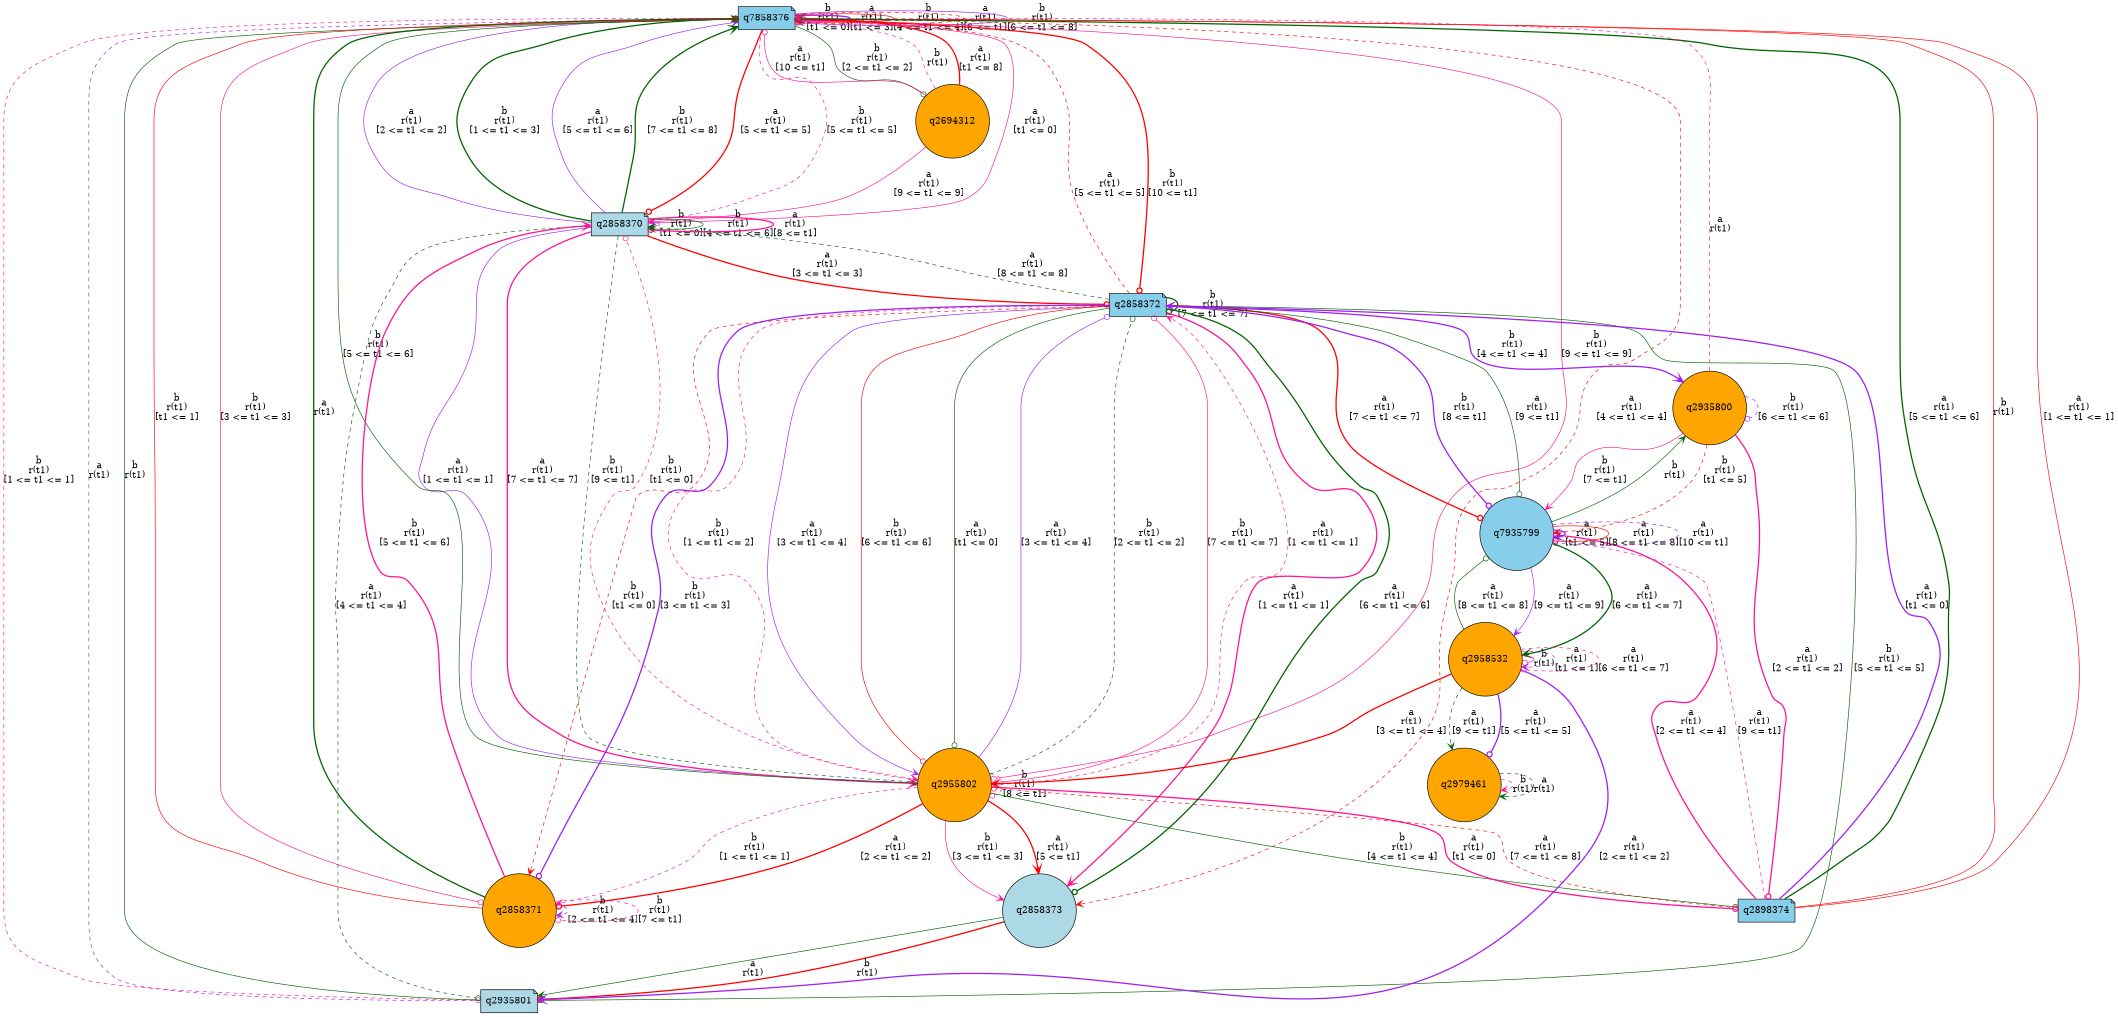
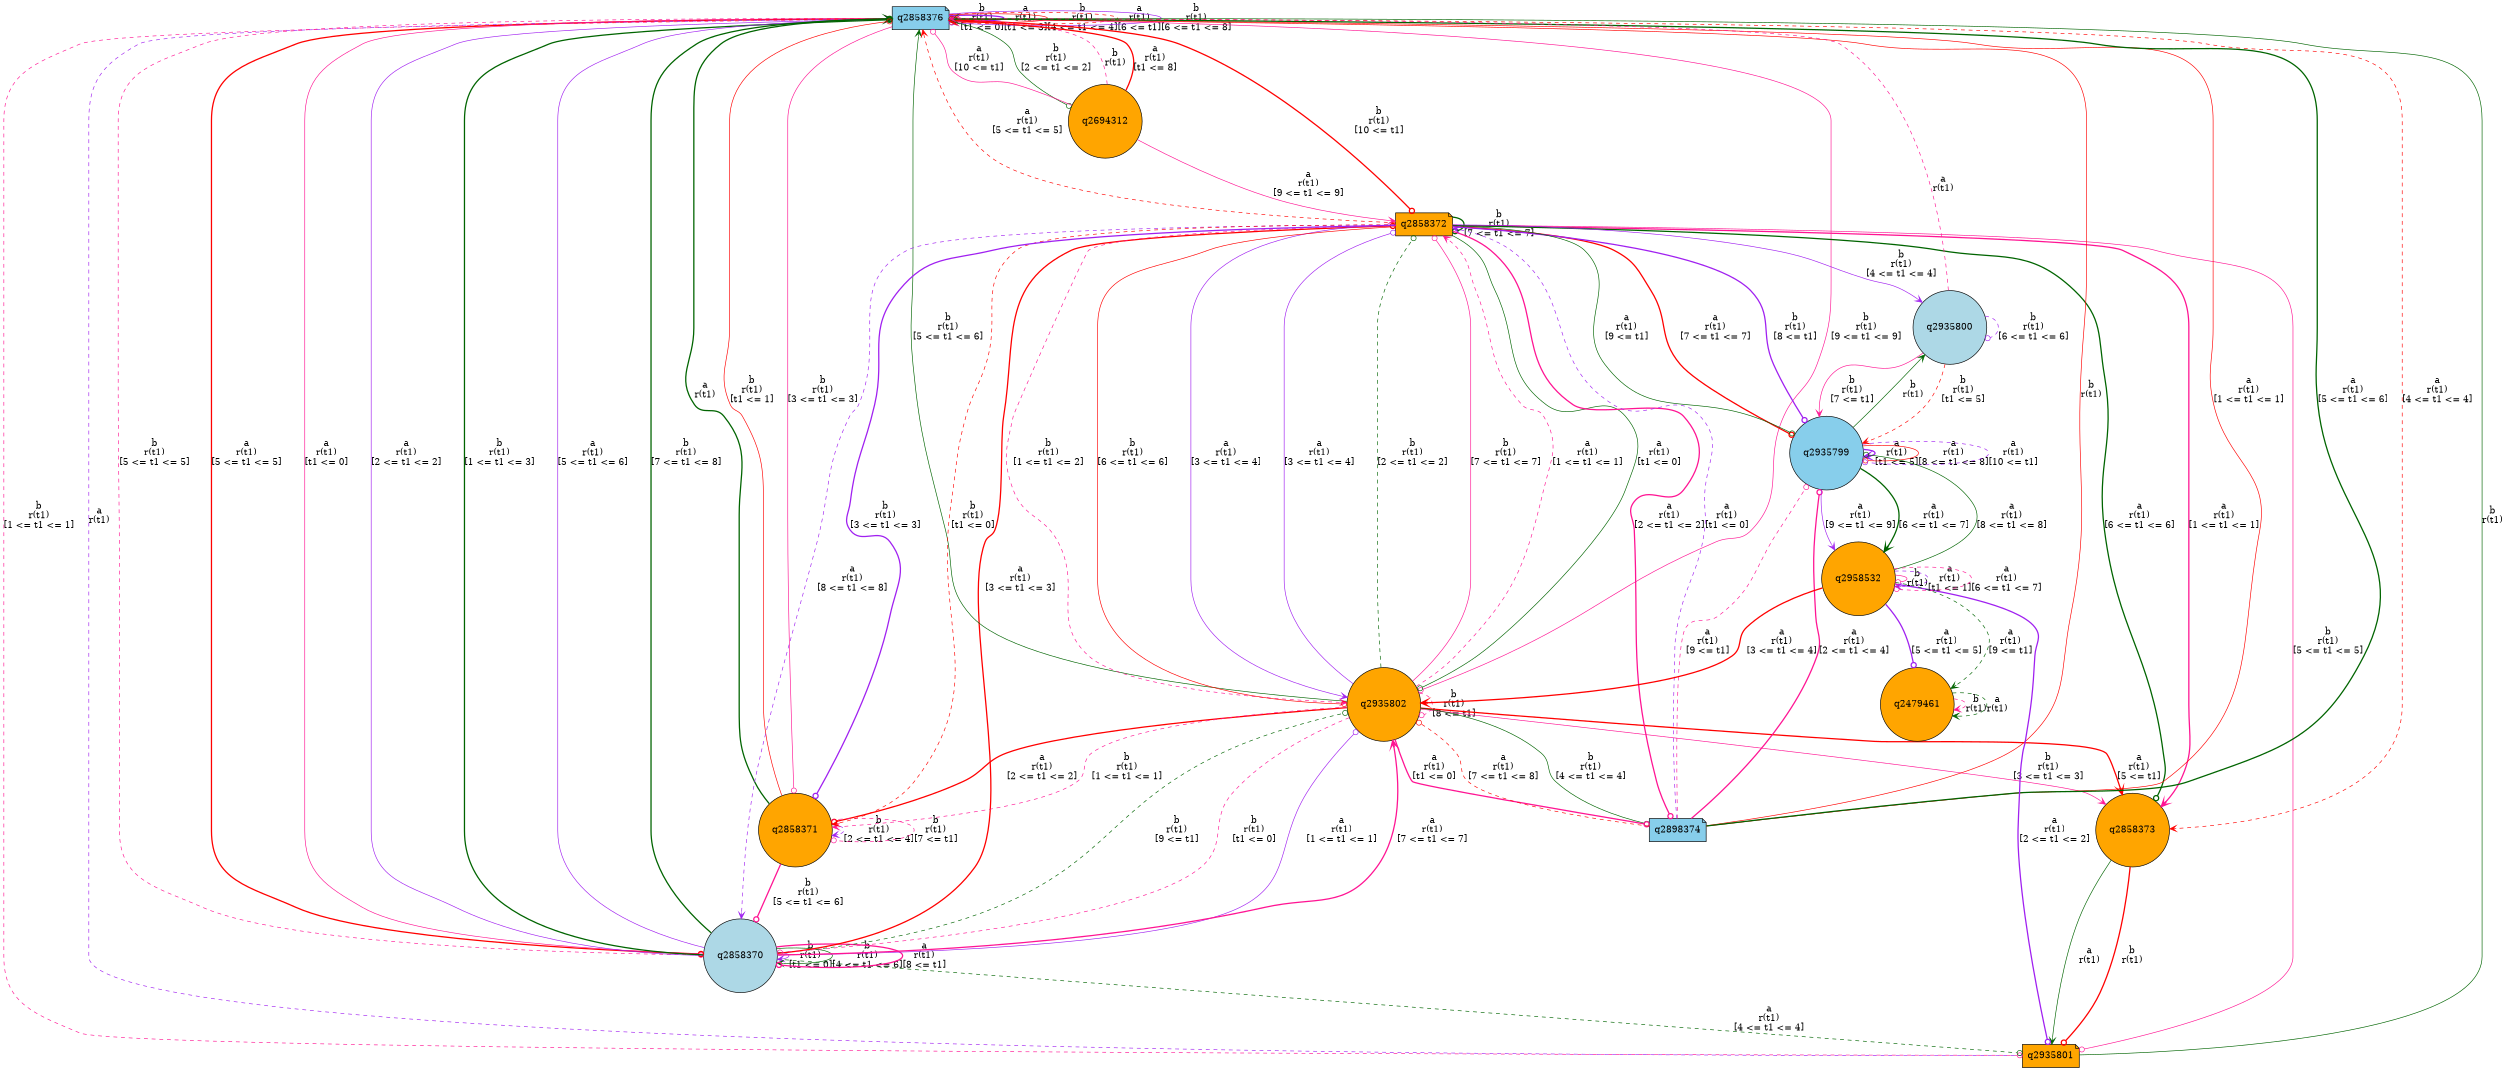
(767, 18) -> (921, 18)
(798, 208) -> (1259, 194)
(620, 224) -> (740, 956)
(883, 254) -> (870, 338)
(1138, 305) -> (1424, 224)
(1433, 323) -> (1689, 238)
(1818, 355) -> (1712, 449)
(1710, 408) -> (1950, 327)
(364, 506) -> (769, 891)
(1517, 534) -> (1827, 453)
(1761, 665) -> (1695, 470)
(954, 785) -> (1384, 704)
(1464, 785) -> (1917, 704)
(1039, 911) -> (2133, 830)
(1803, 944) -> (2292, 321)
(1233, 995) -> (2022, 759)
(509, 1001) -> (2051, 1056)
